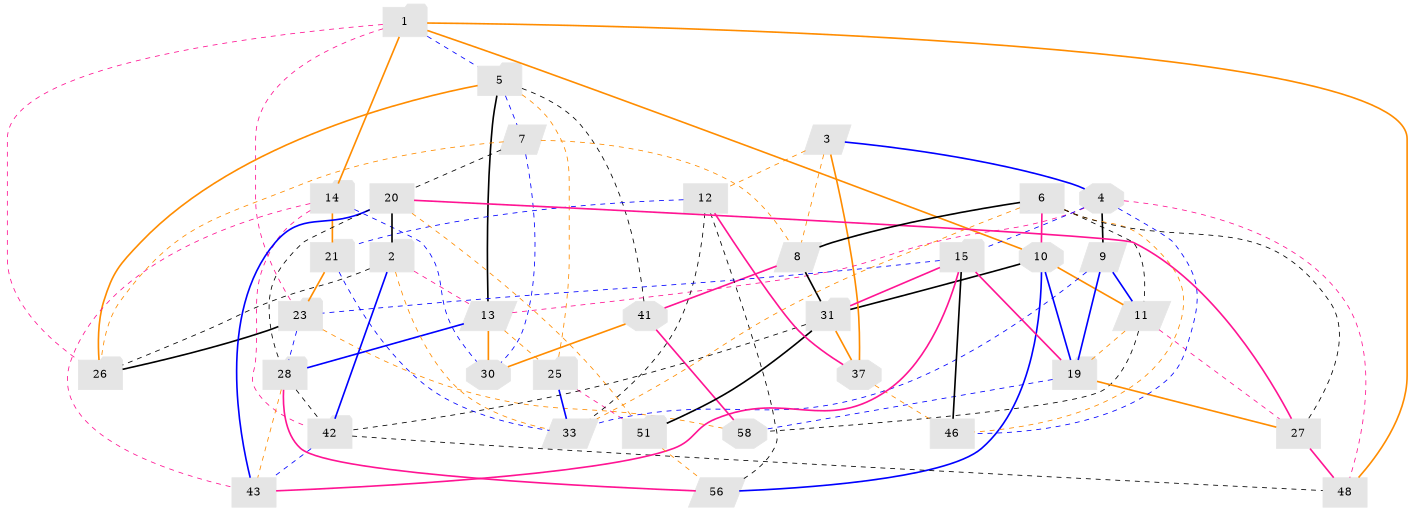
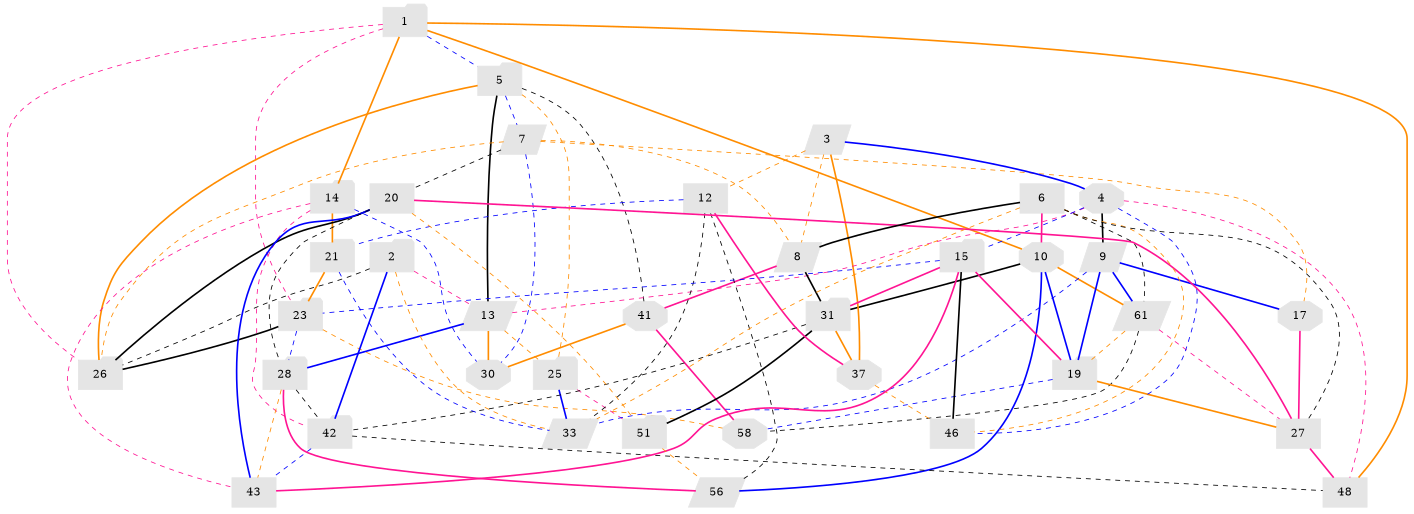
(392, 221) -> (233, 268)
(1142, 316) -> (1142, 316)
none -> (1300, 316)
